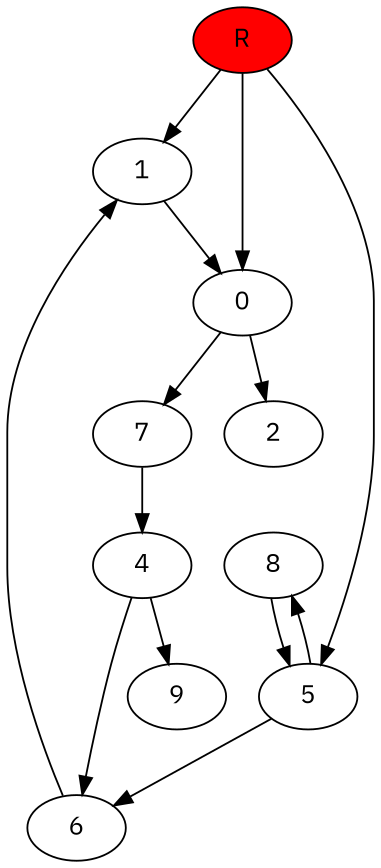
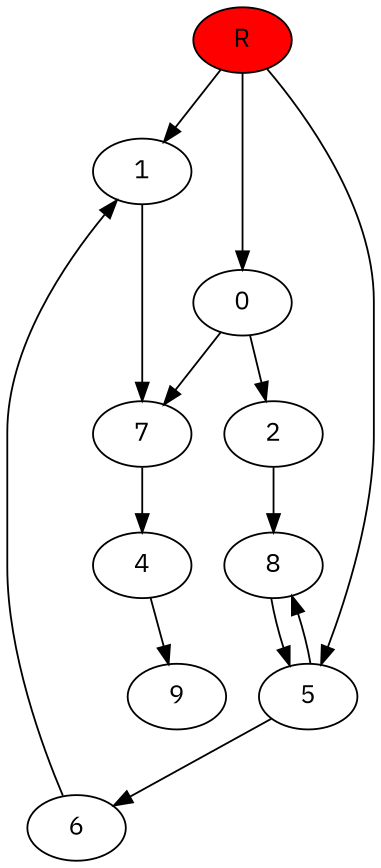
(187, 230) -> (142, 293)
none -> (274, 491)
(106, 686) -> none
